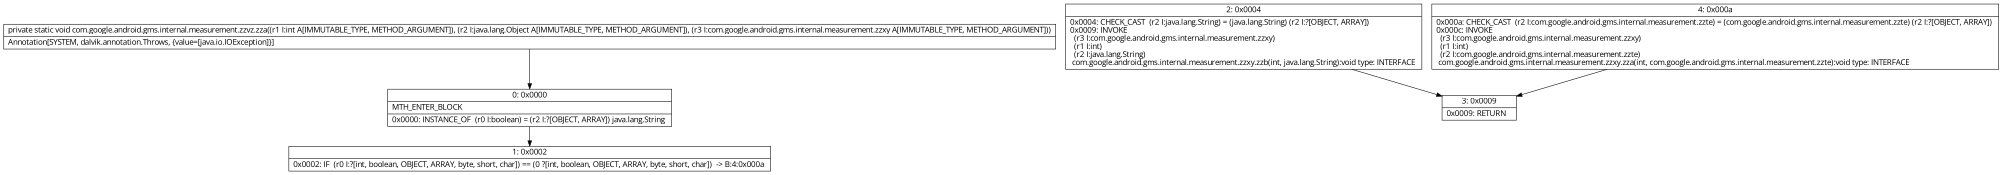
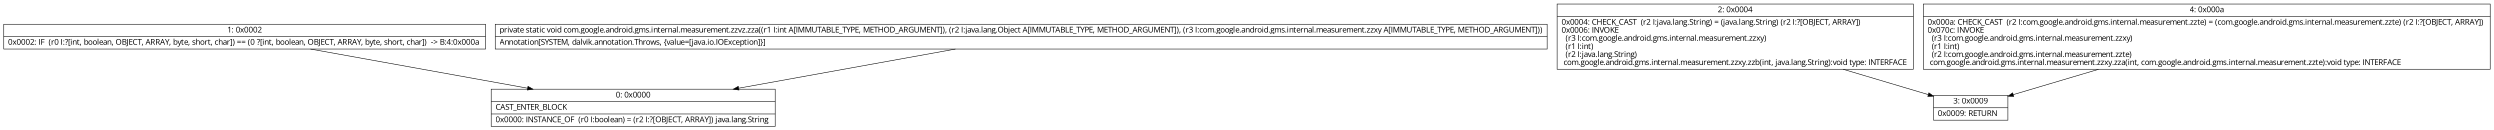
(1101, 30) -> (1592, 30)
(1466, 30) -> (1958, 30)
(427, 108) -> (531, 108)
(530, 134) -> (419, 69)
